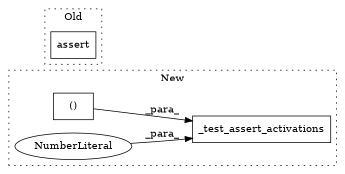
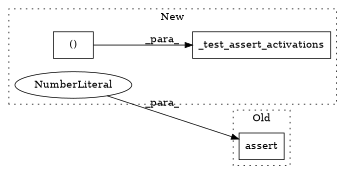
(158, 141) -> (170, 116)
